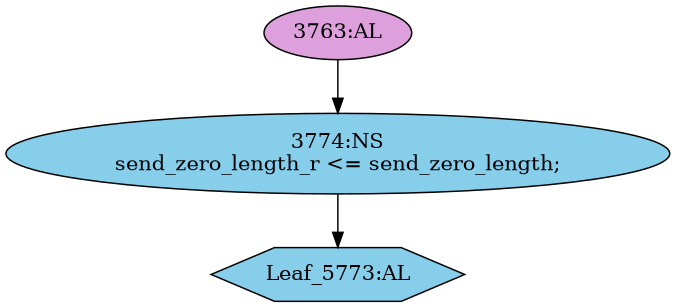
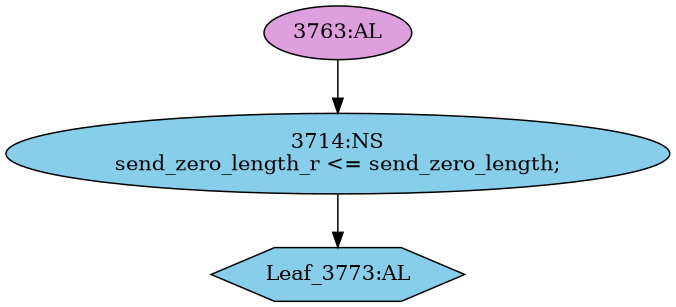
(338, 154) -> (338, 154)
(338, 274) -> (338, 274)
